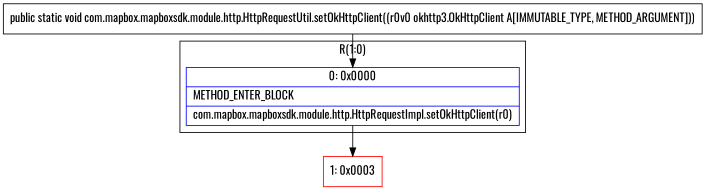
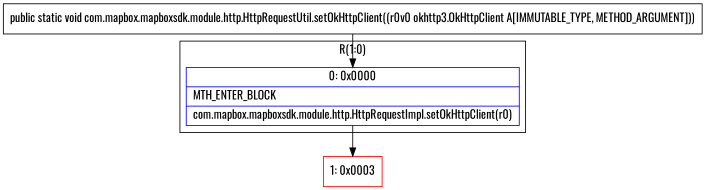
(244, 96) -> (235, 96)
